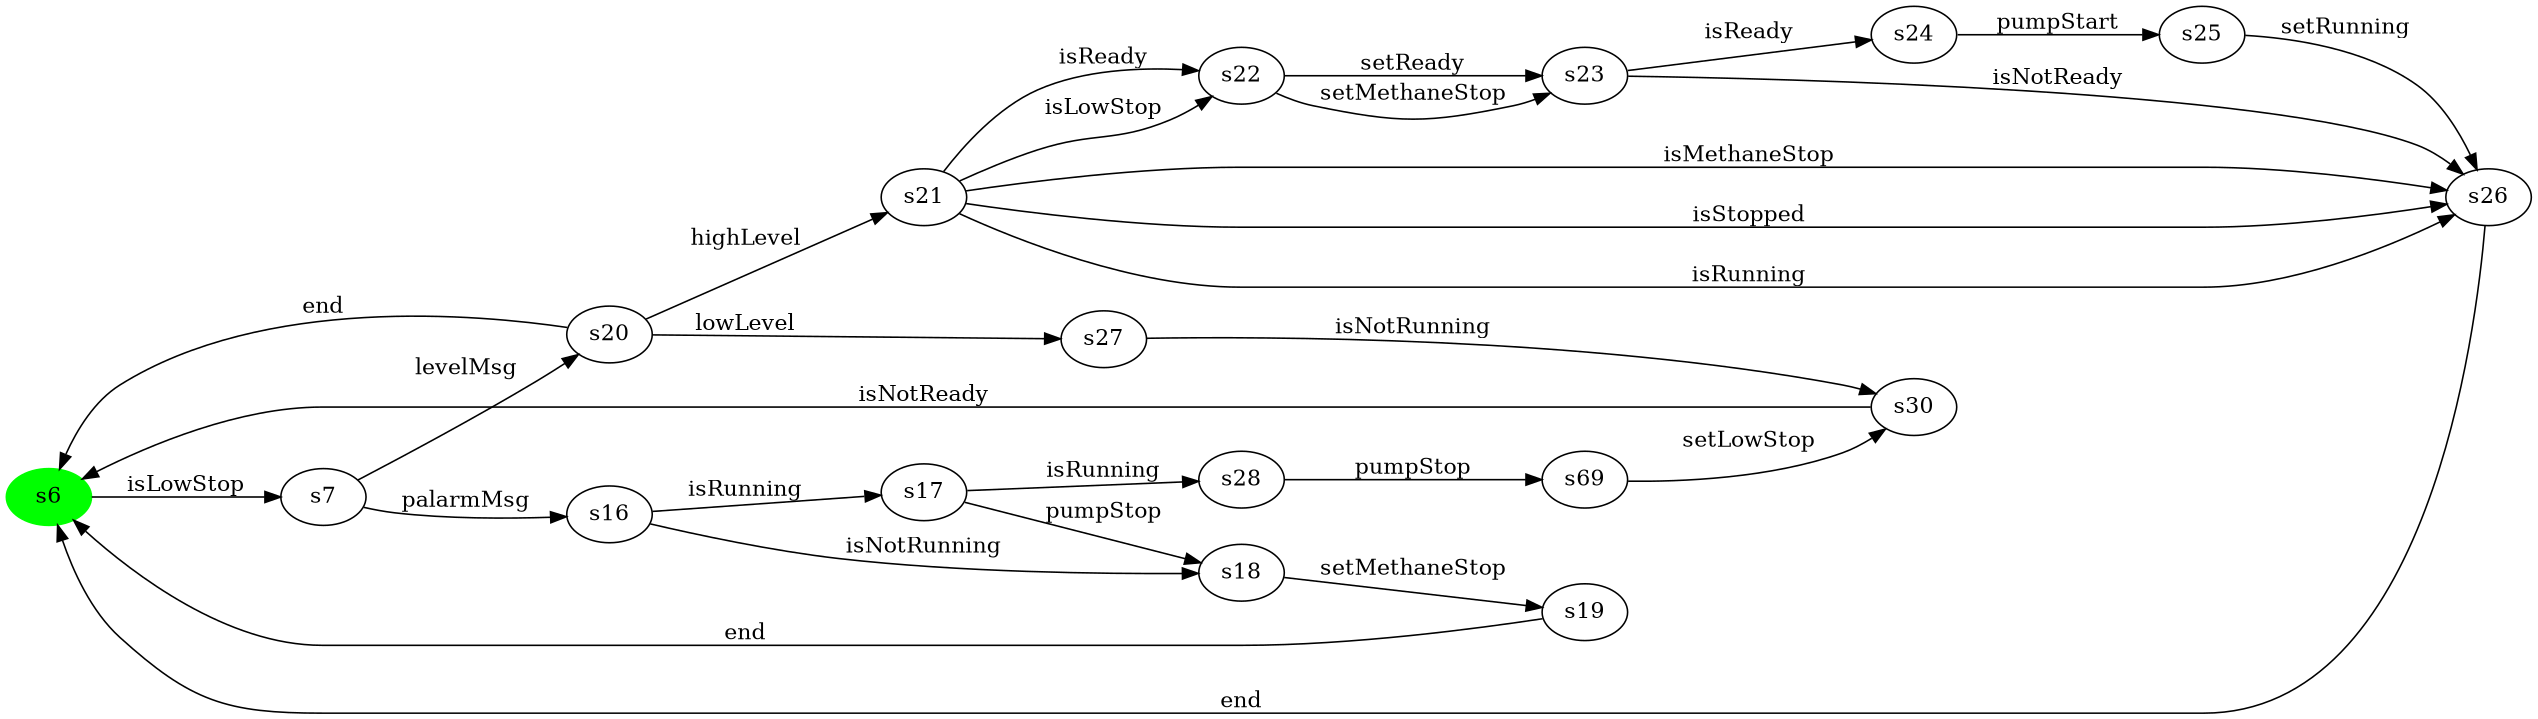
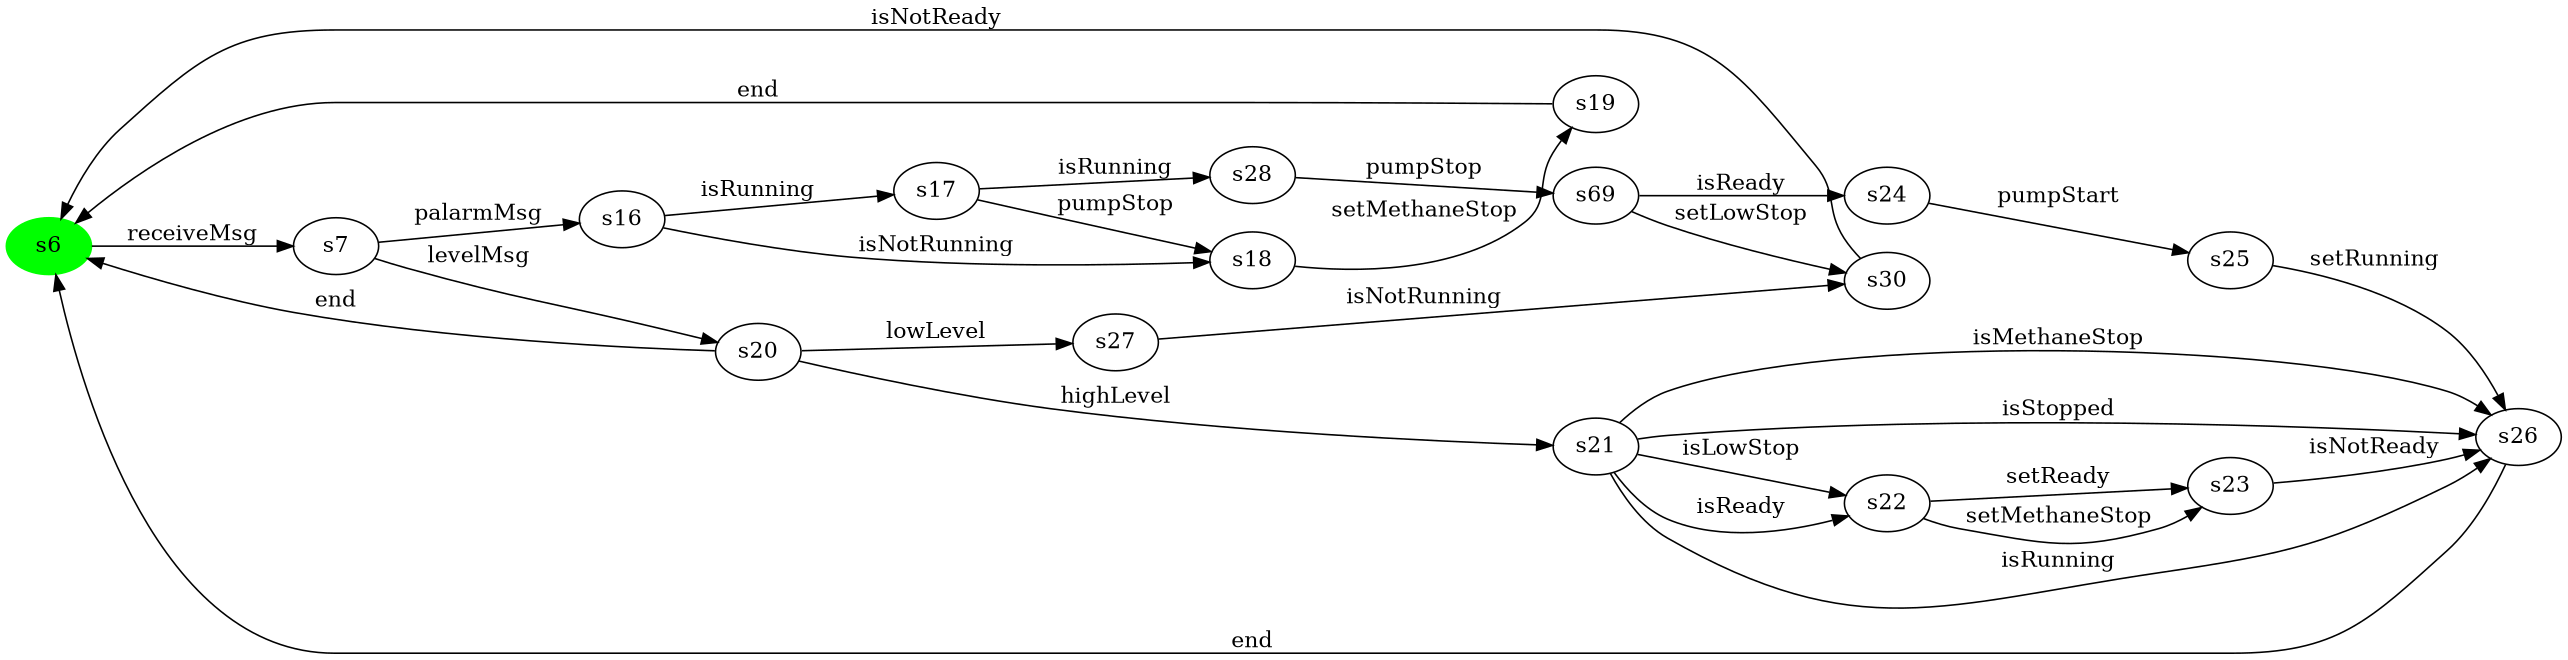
(1742, 56) -> (1733, 196)
(186, 485) -> (192, 234)
